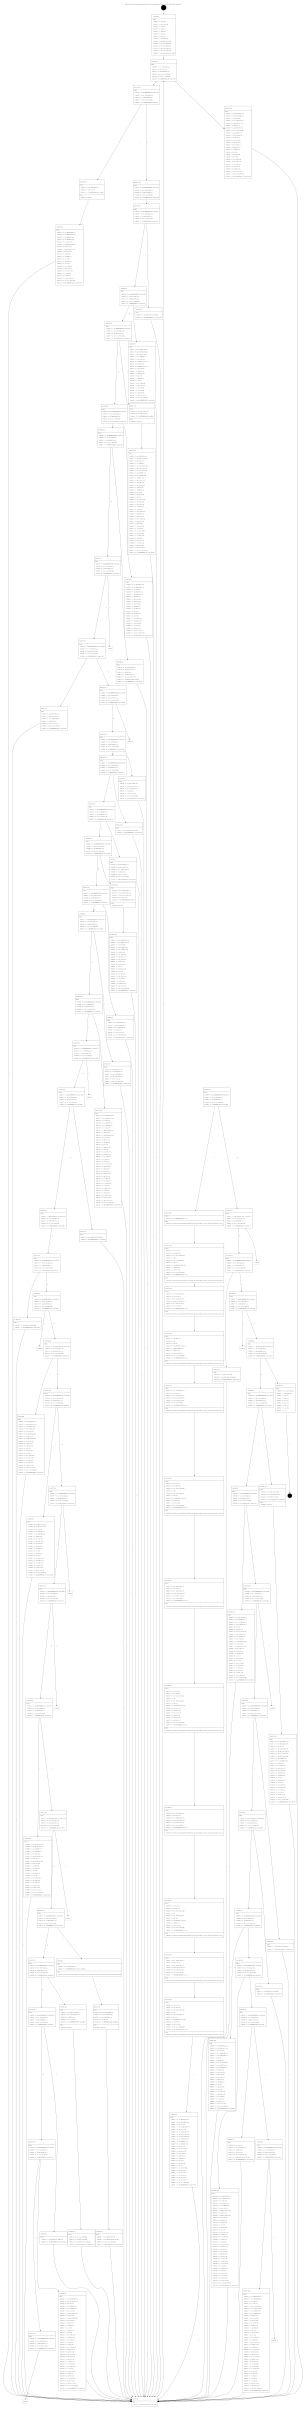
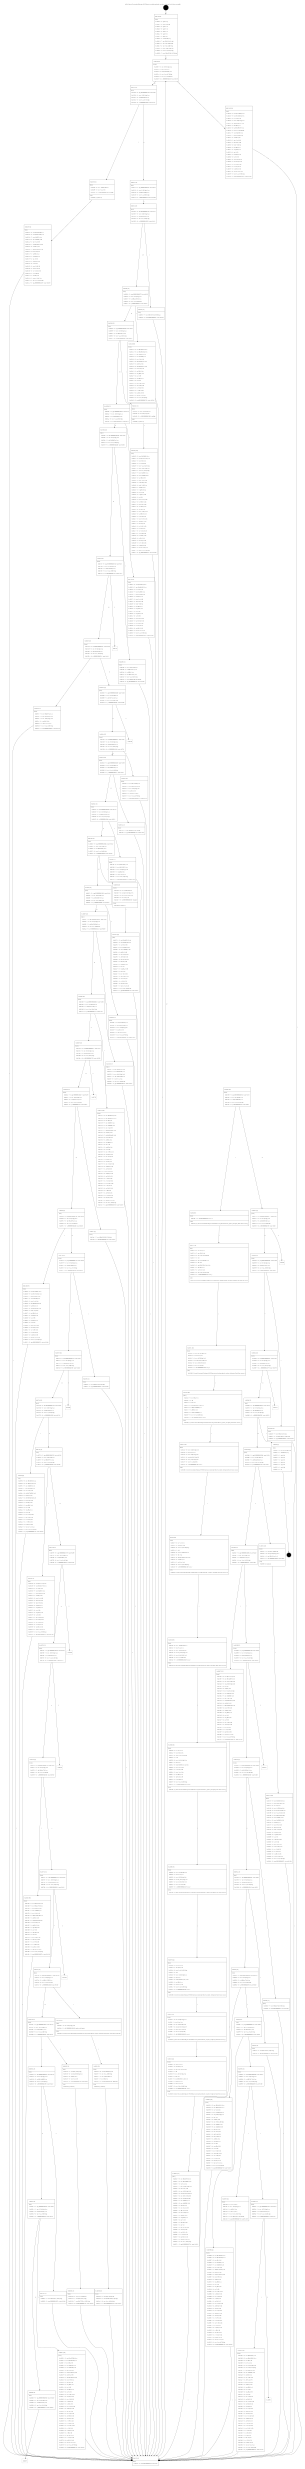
none -> (36, 1314)
